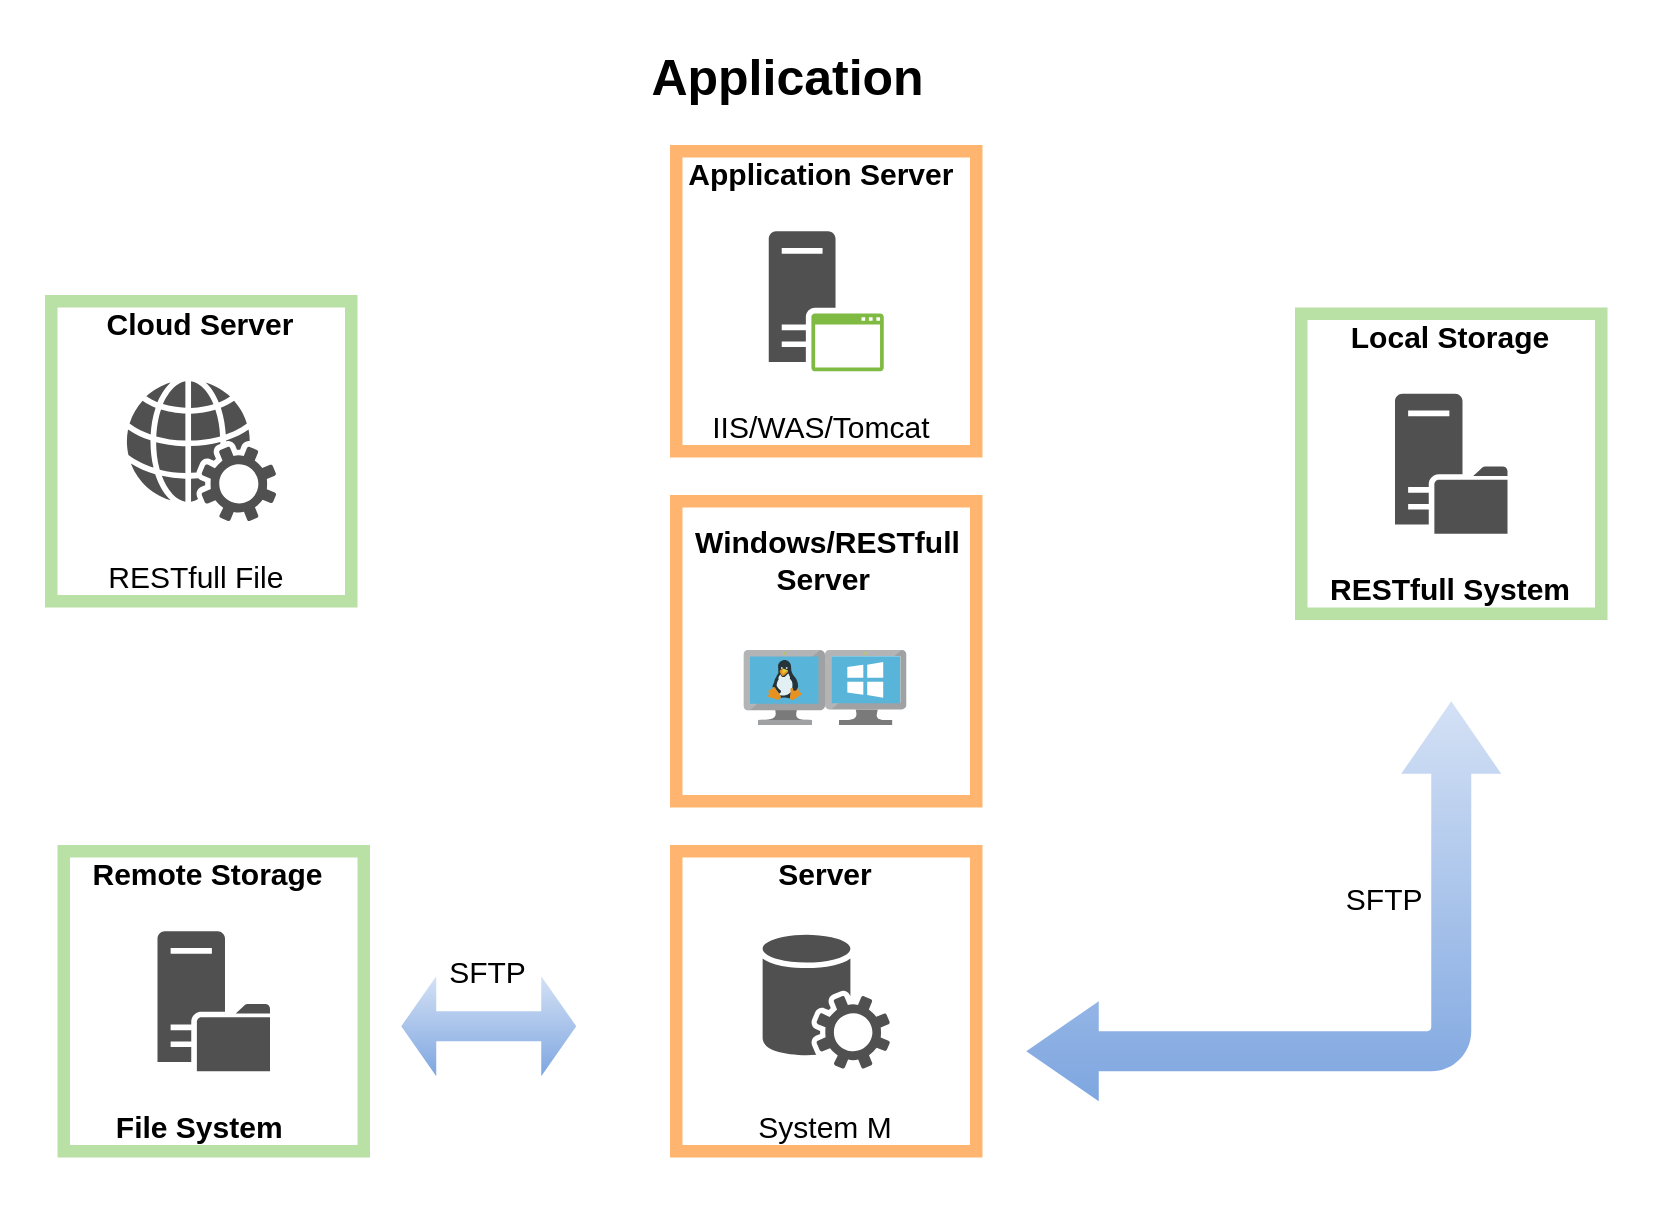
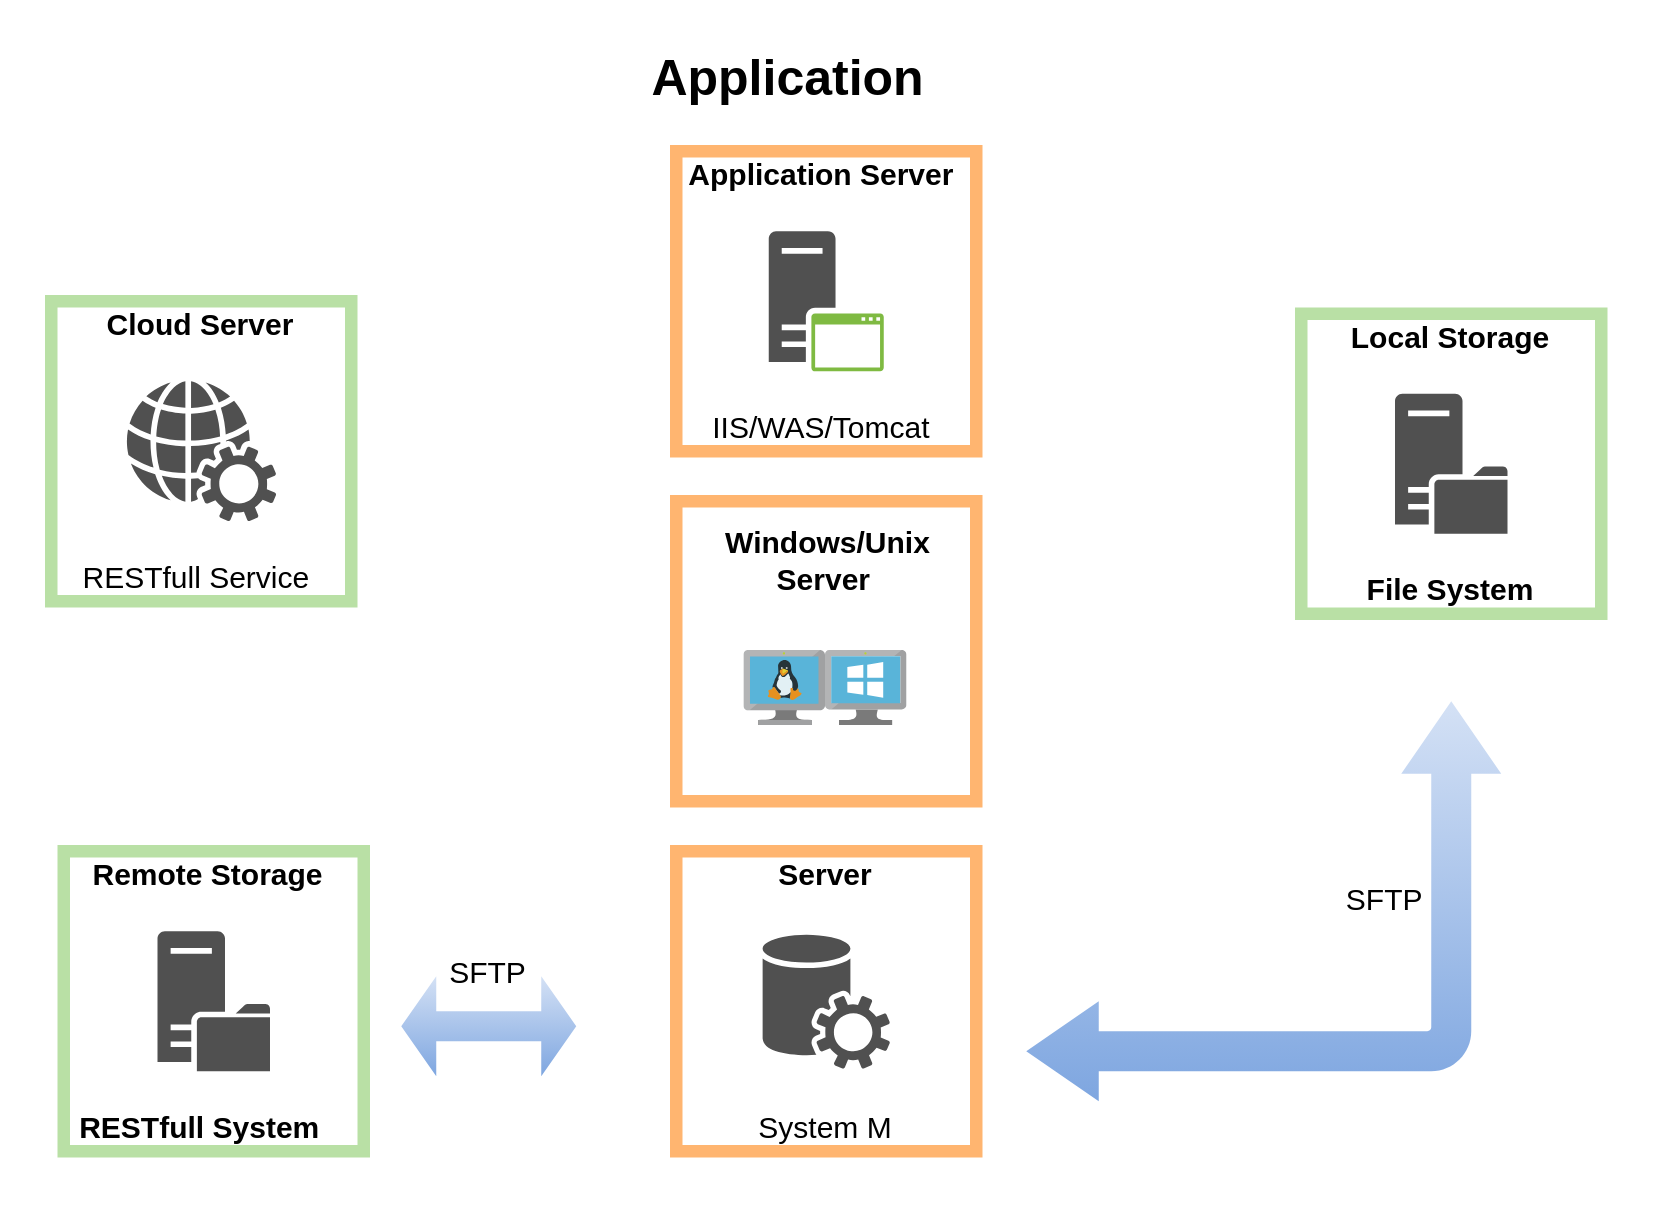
(201, 451) -> (201, 451)
(1451, 464) -> (1451, 464)
(829, 651) -> (829, 651)
(182, 1001) -> (183, 1001)
